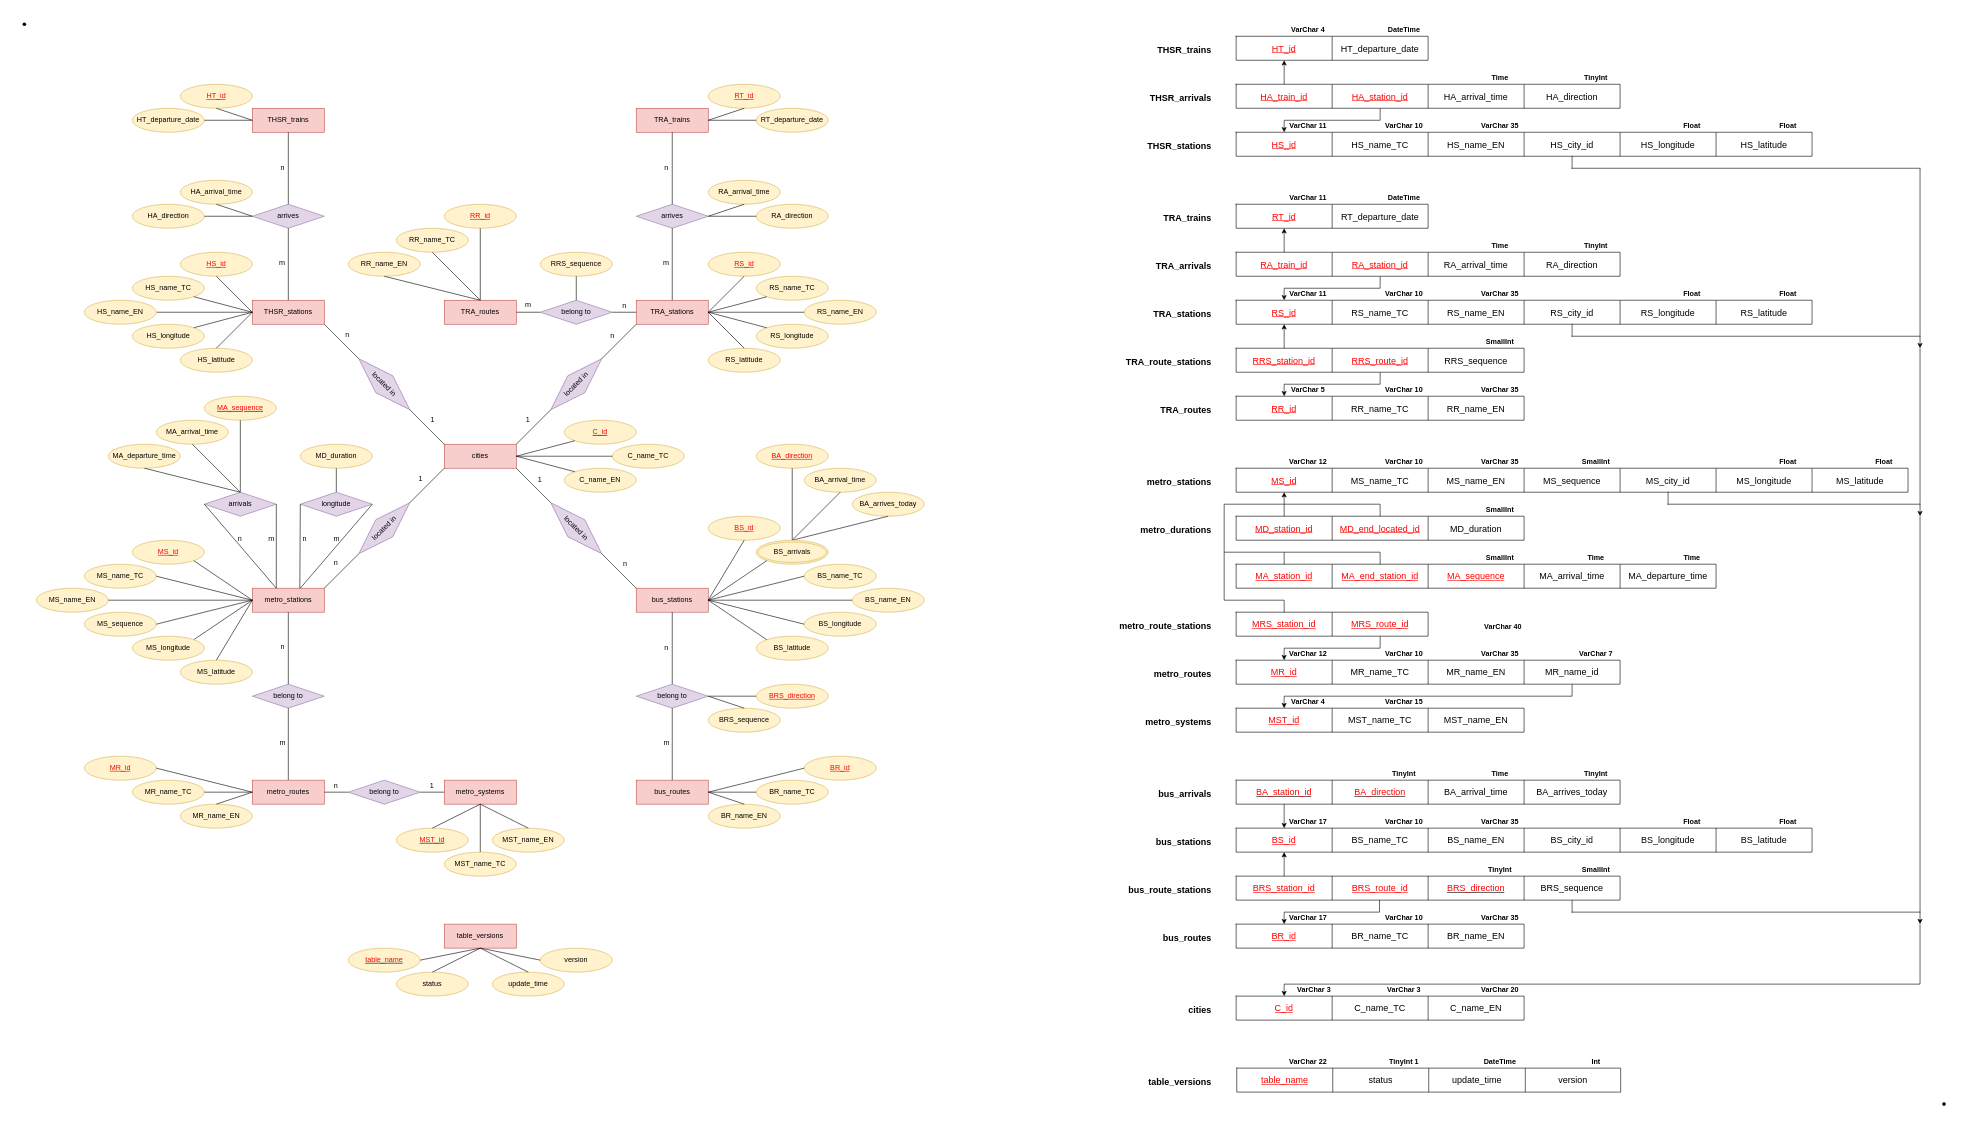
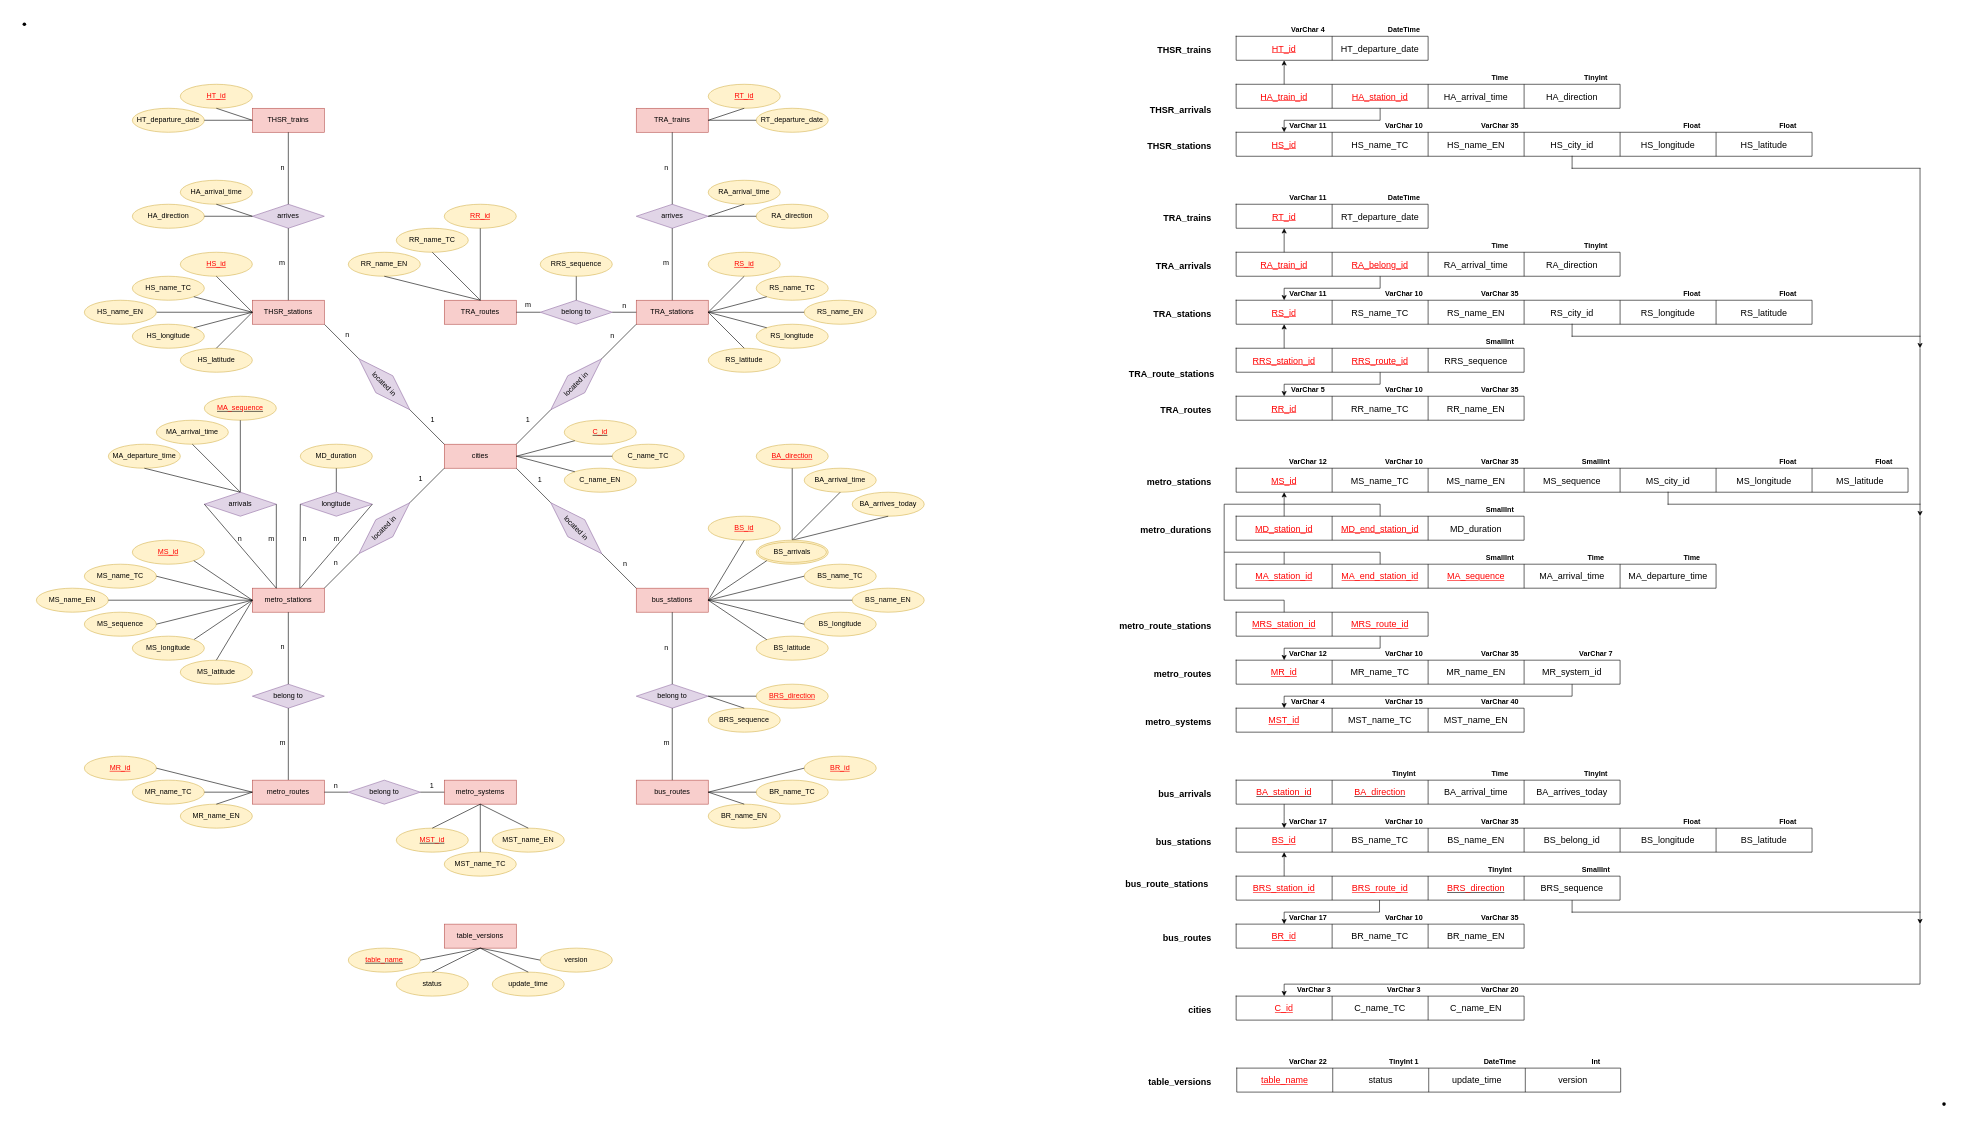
(1170, 96) -> (1170, 108)
(1380, 264) -> (1380, 264)
(1158, 360) -> (1161, 372)
(1380, 528) -> (1380, 528)
(1503, 627) -> (1500, 702)
(1572, 672) -> (1572, 672)
(1572, 840) -> (1572, 840)
(1164, 888) -> (1161, 882)
